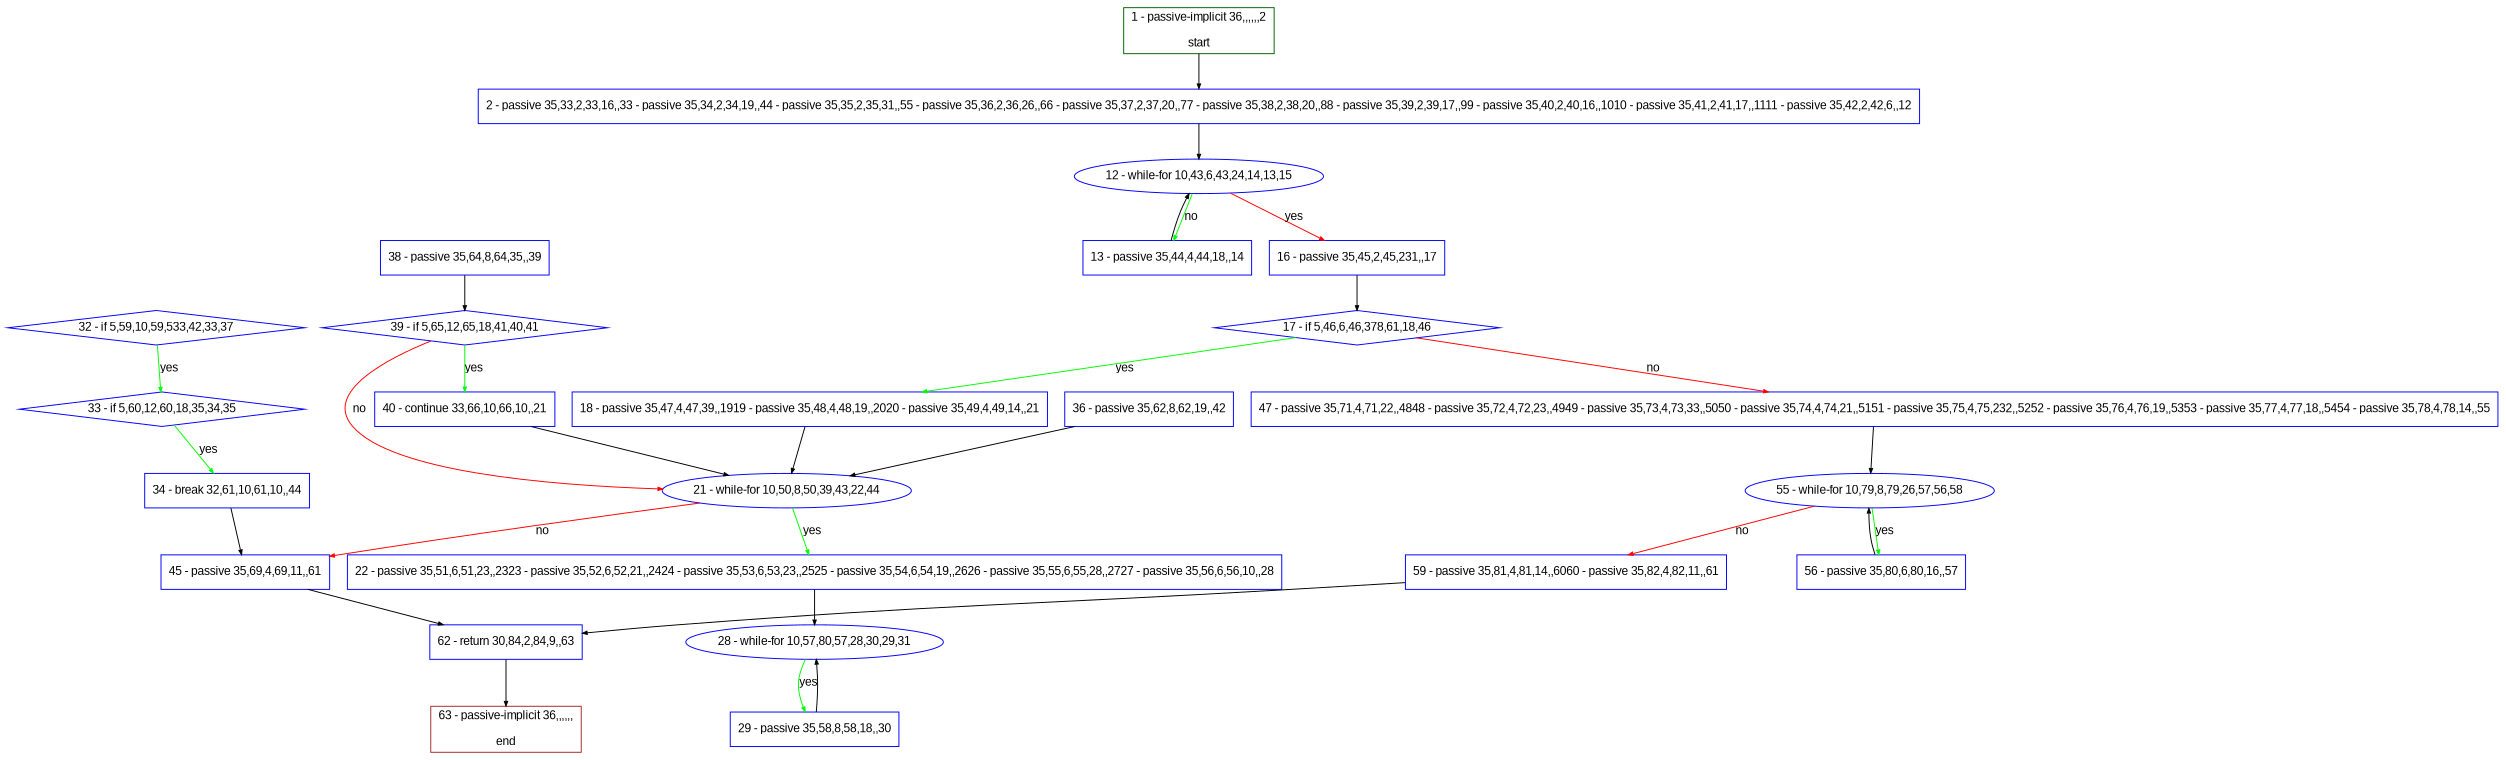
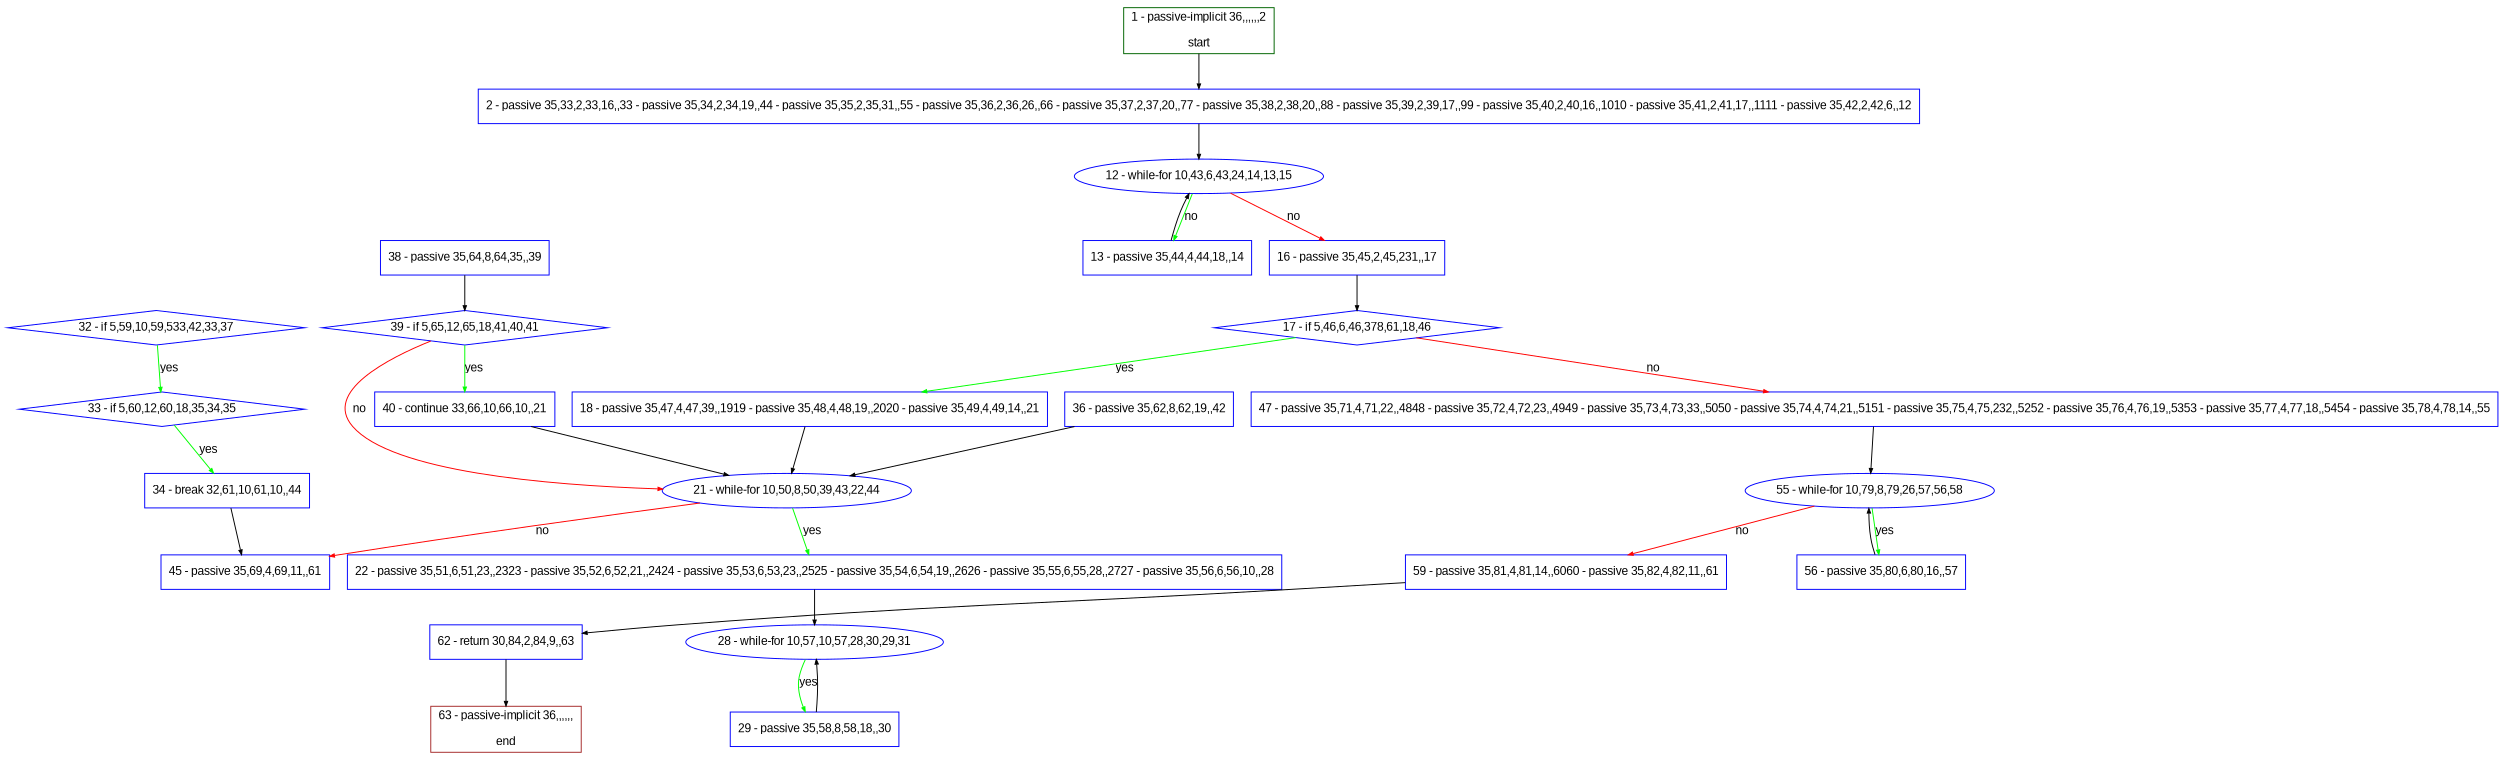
(1294, 217) -> (1294, 217)
(373, 606) -> none
(815, 642) -> (815, 642)
